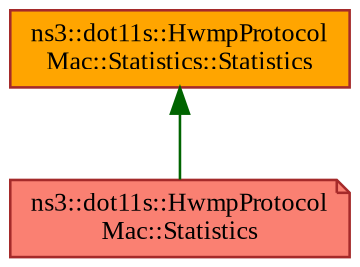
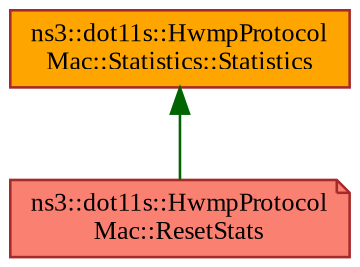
(180, 219) -> (180, 219)
